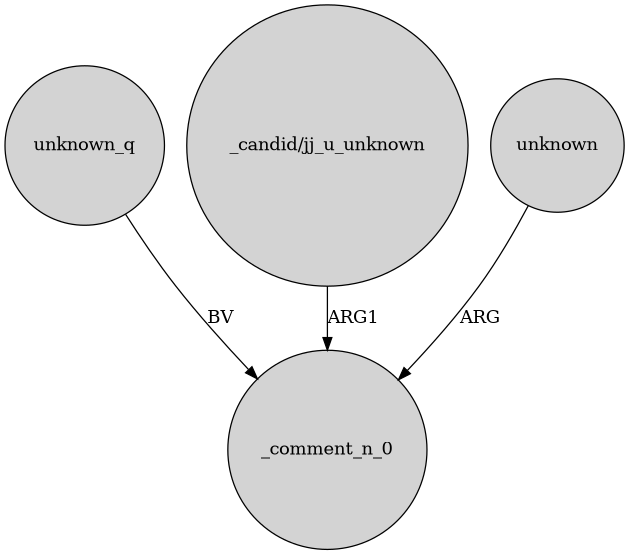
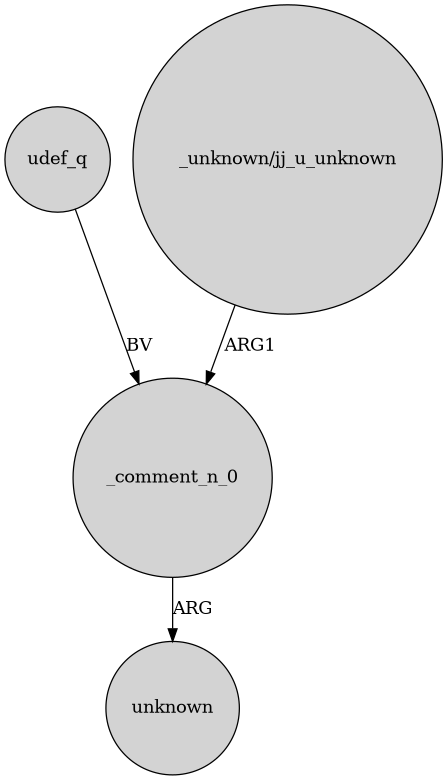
(85, 146) -> (58, 159)
(327, 146) -> (288, 159)
(474, 293) -> (173, 603)
